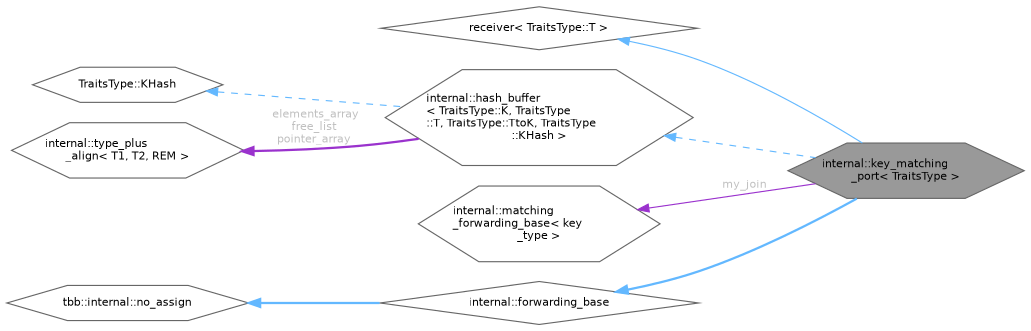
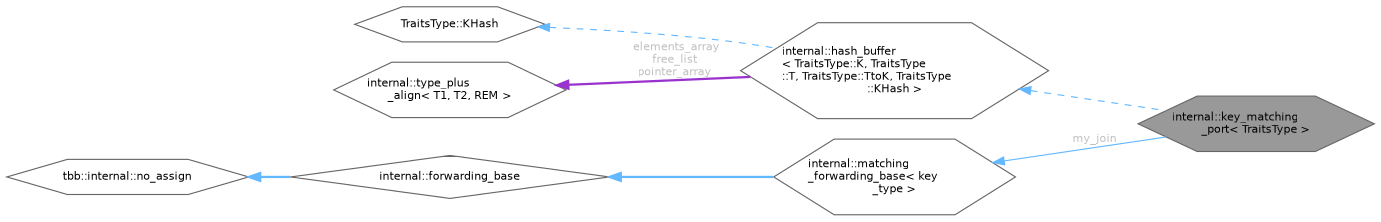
(539, 28) -> none
(732, 196) -> (1085, 149)
(746, 253) -> (697, 177)
